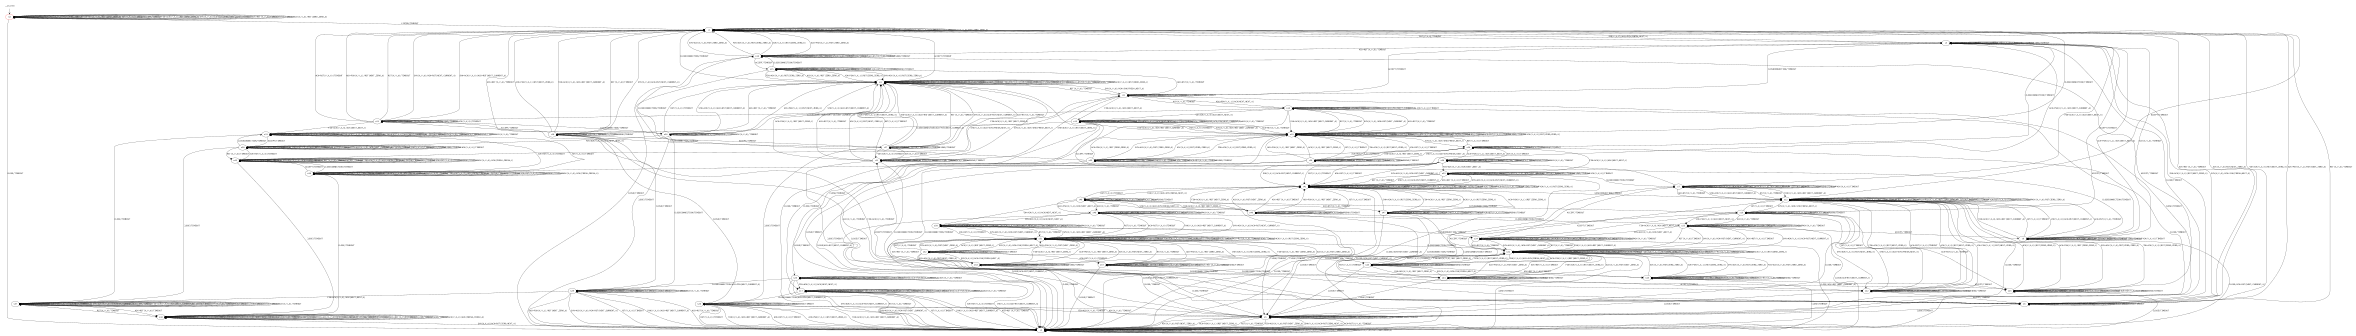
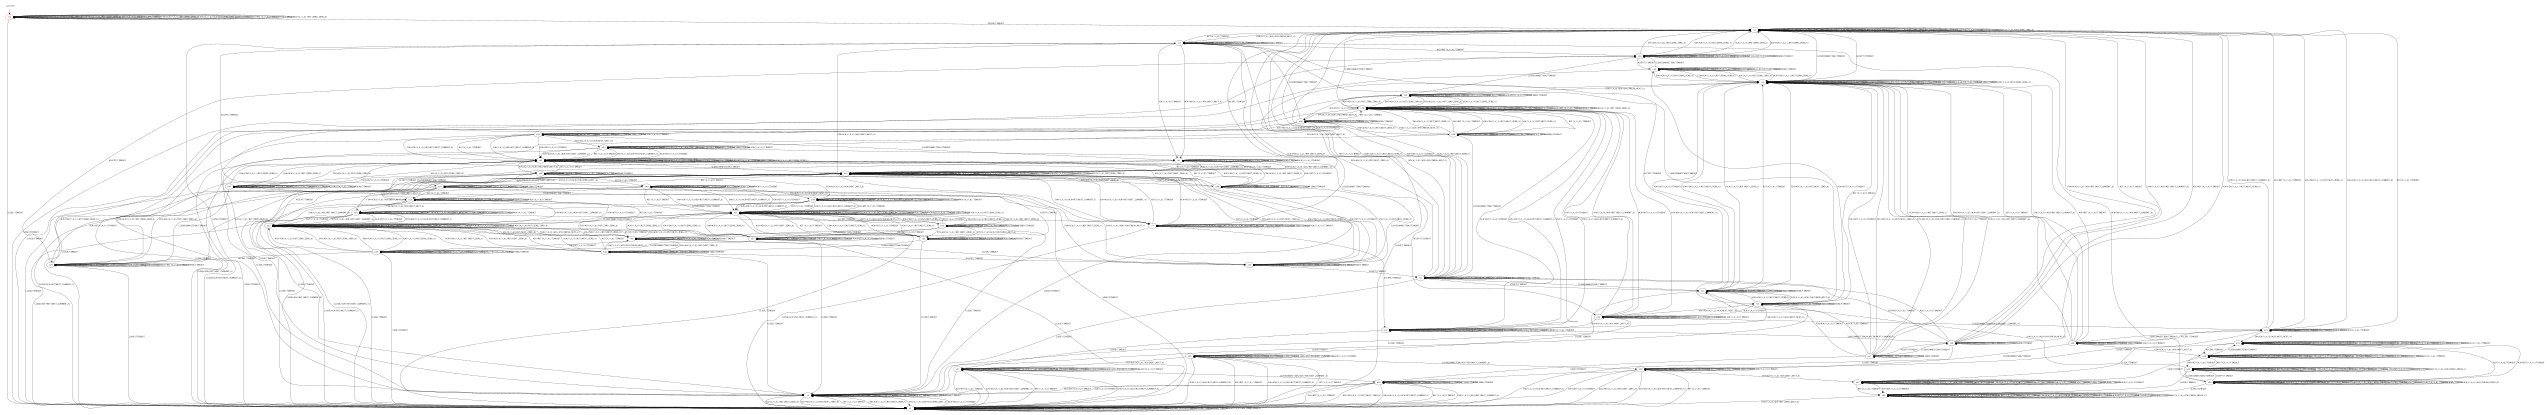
(1060, 85) -> (1585, 89)
(1567, 306) -> (941, 251)
